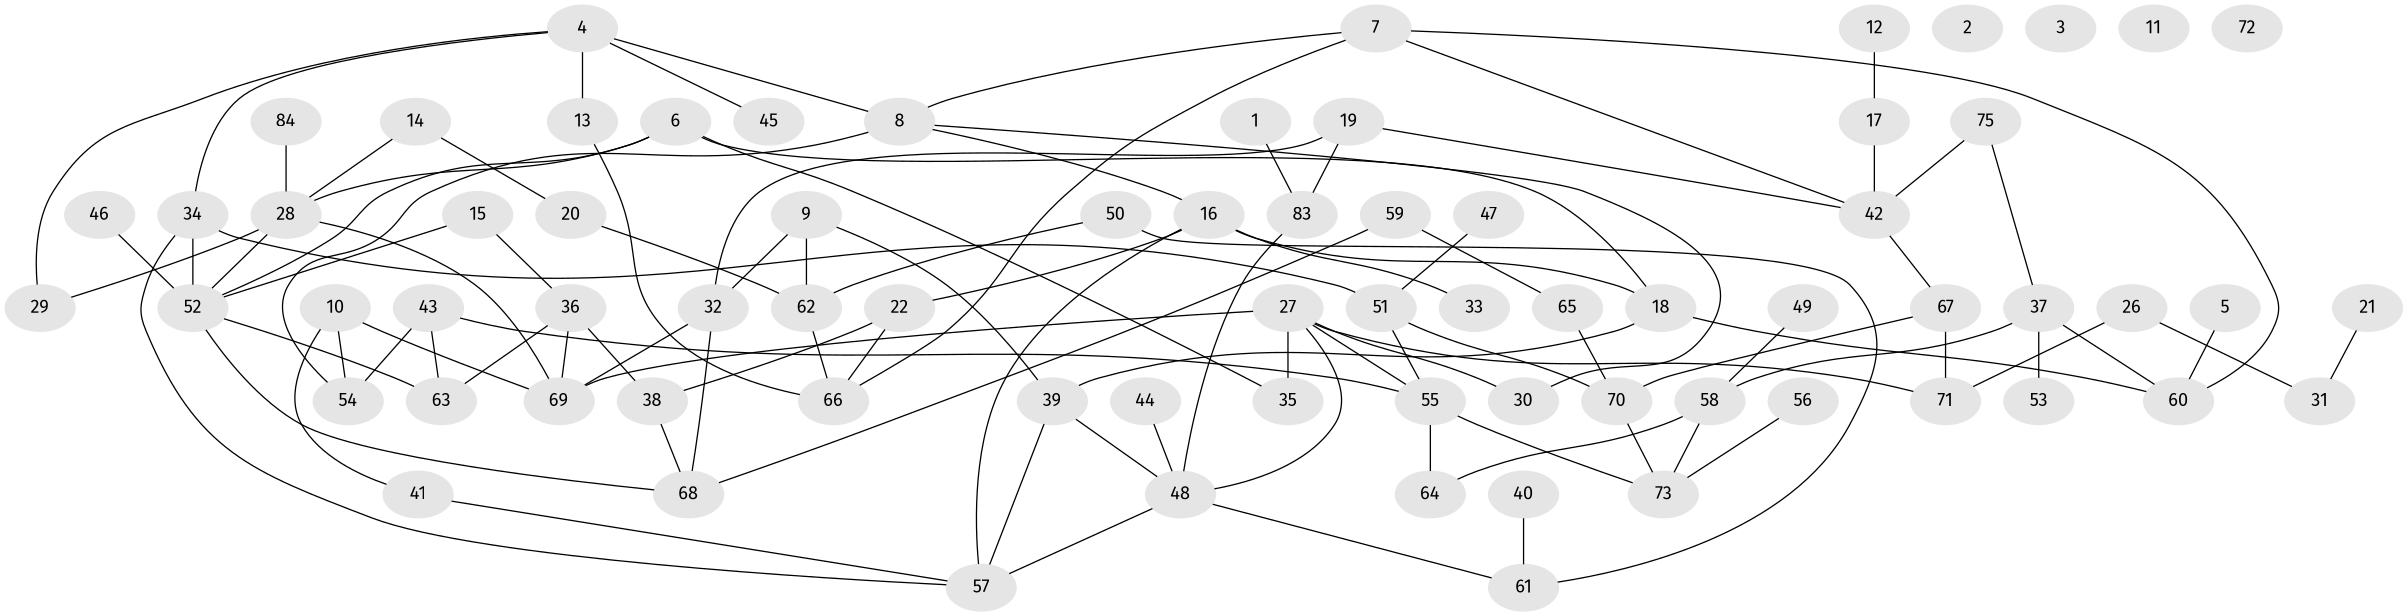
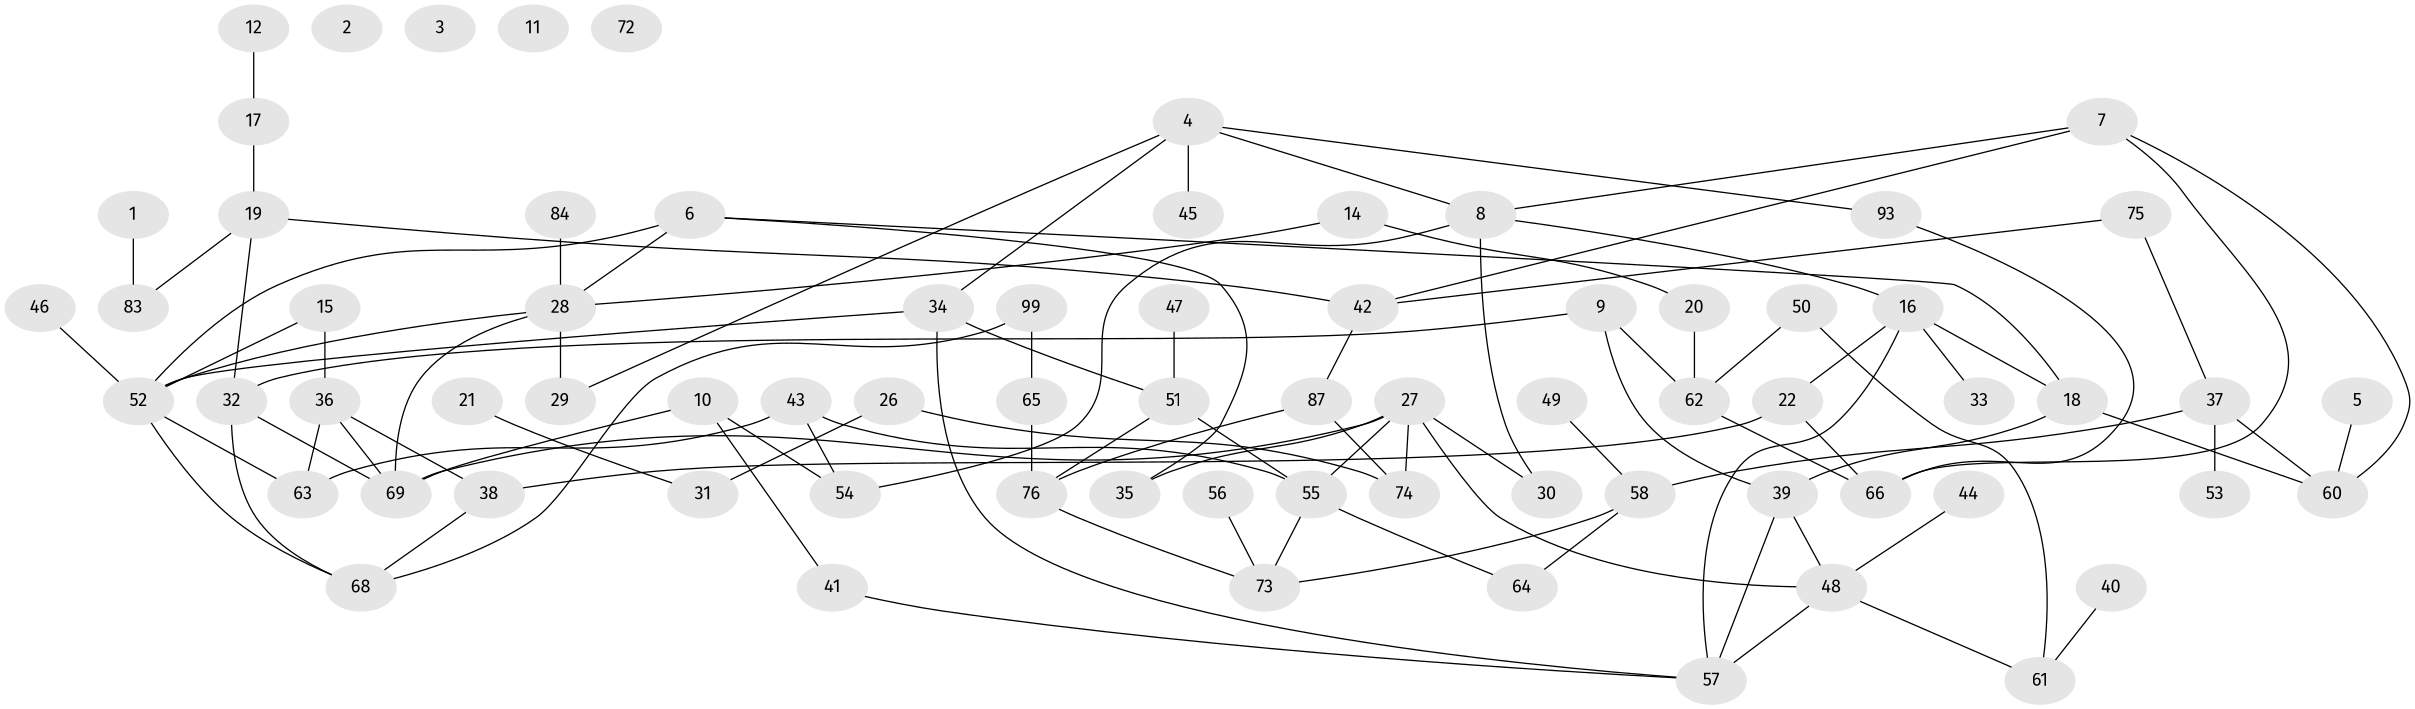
(582, 122) -> (1886, 215)
(1874, 168) -> (254, 168)
(1395, 215) -> (1032, 308)
(1946, 308) -> (1316, 401)
(1215, 345) -> none
(1617, 401) -> (1032, 494)
(1946, 401) -> (1404, 494)
